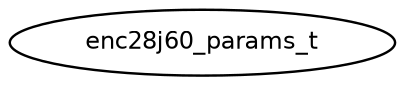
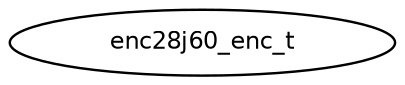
(202, 43) -> (202, 43)
